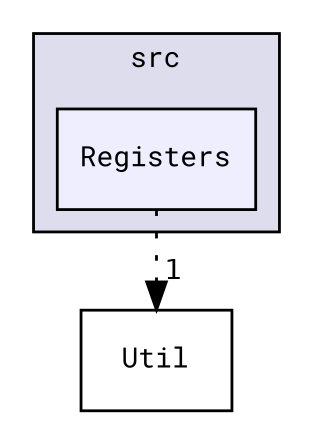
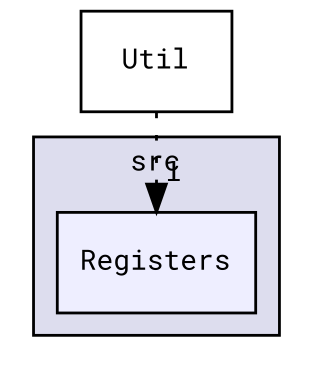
(156, 250) -> (156, 154)
